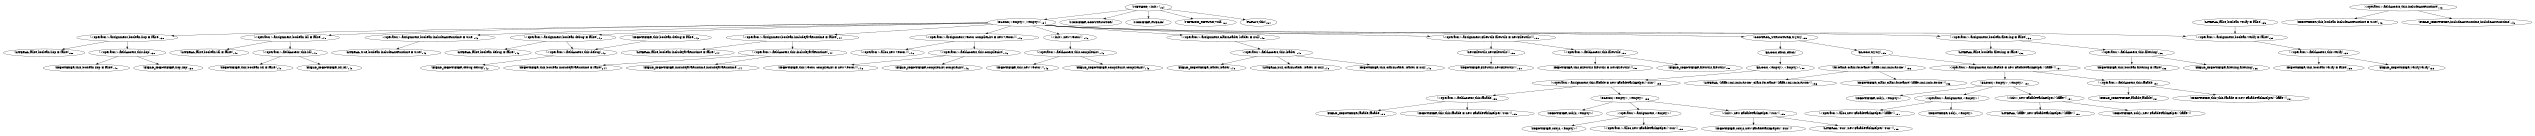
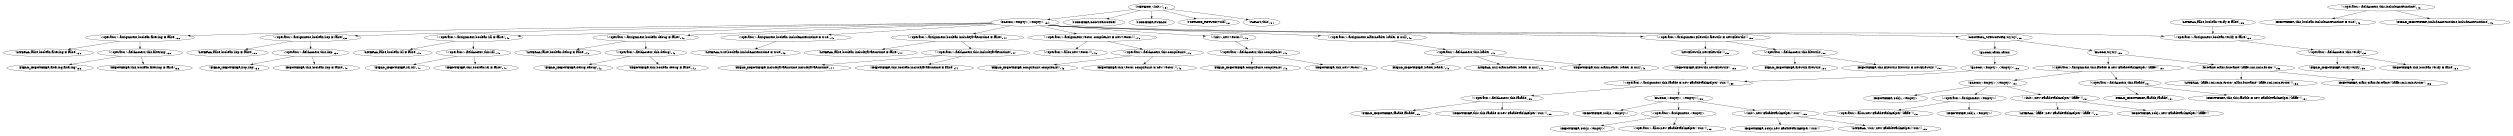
(622, 45) -> (653, 60)
